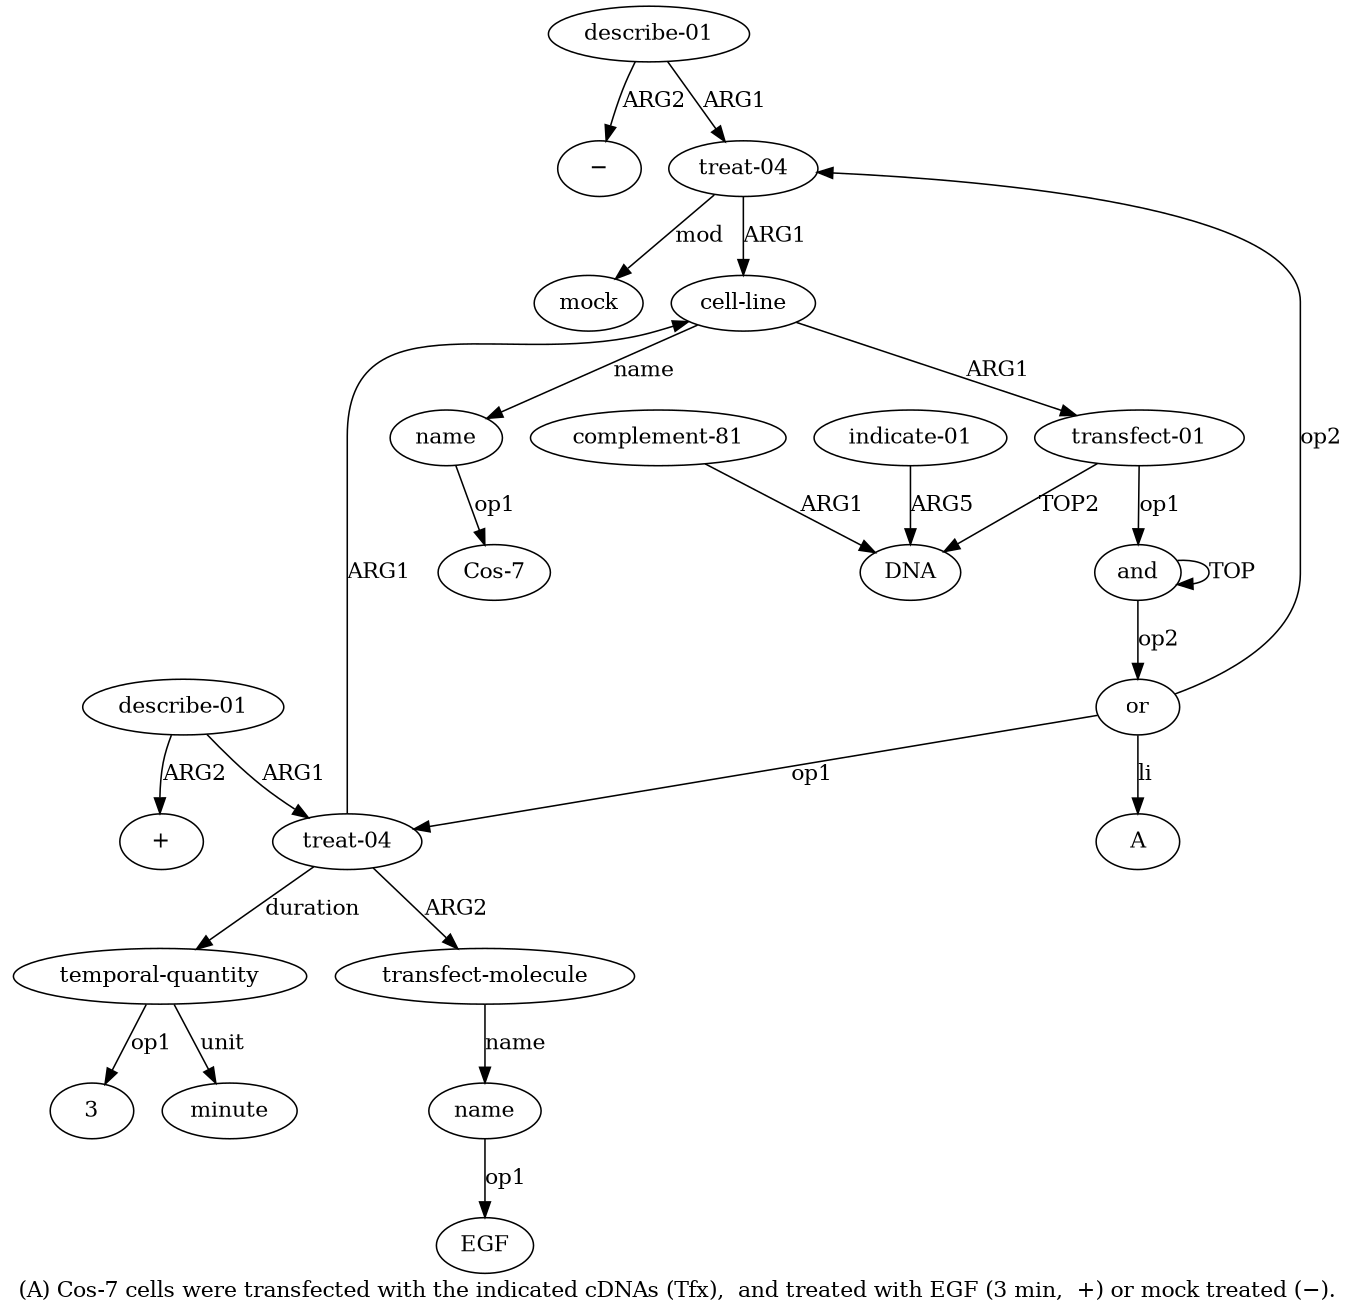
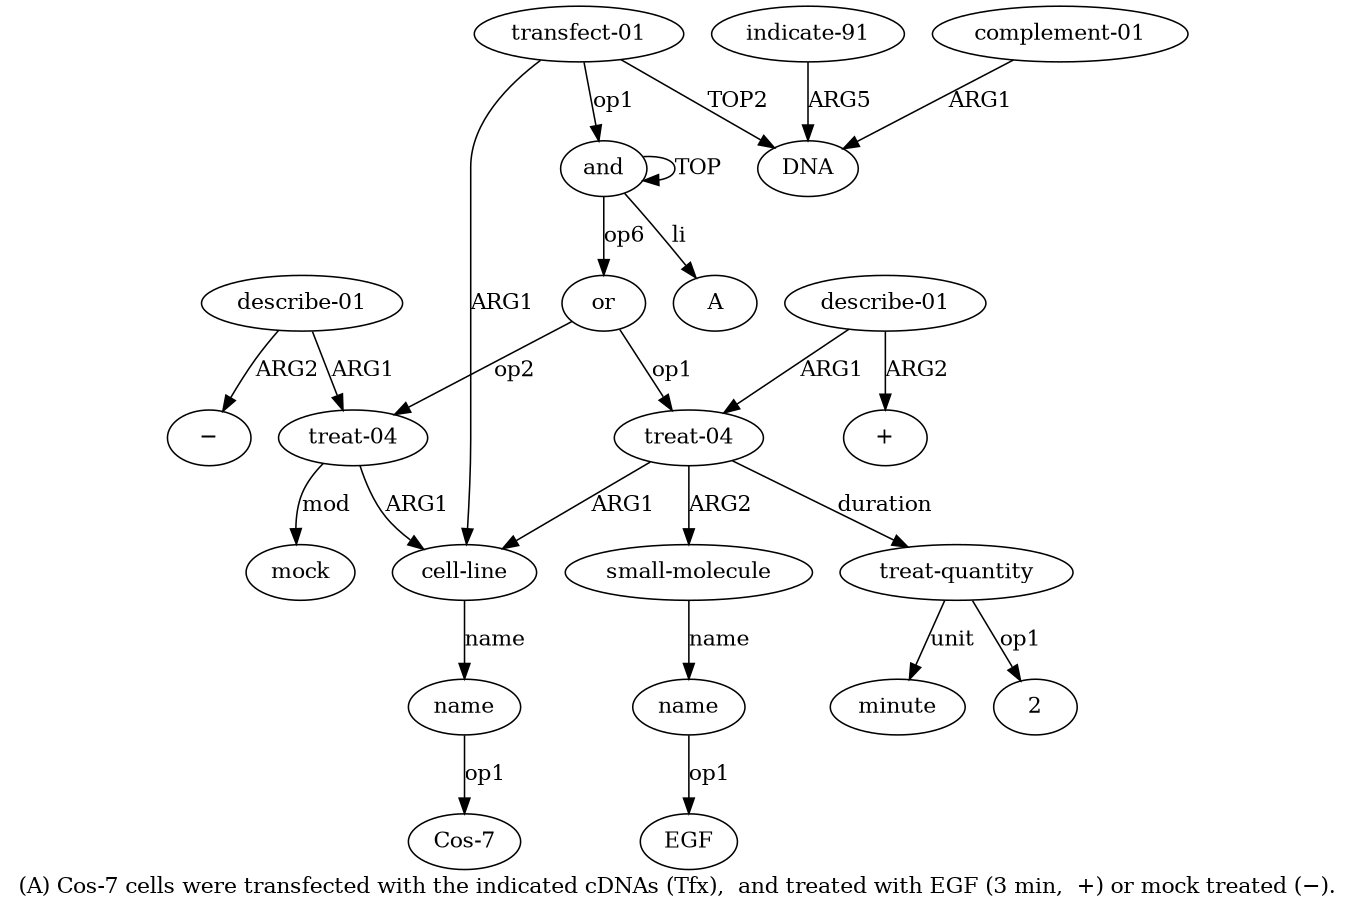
(929, 366) -> (471, 282)
(658, 438) -> (1060, 34)
(910, 438) -> (808, 34)
(1159, 640) -> (625, 236)
(1138, 767) -> (656, 229)
(160, 976) -> (957, 572)
(485, 976) -> (689, 572)
(92, 1111) -> (1035, 707)
